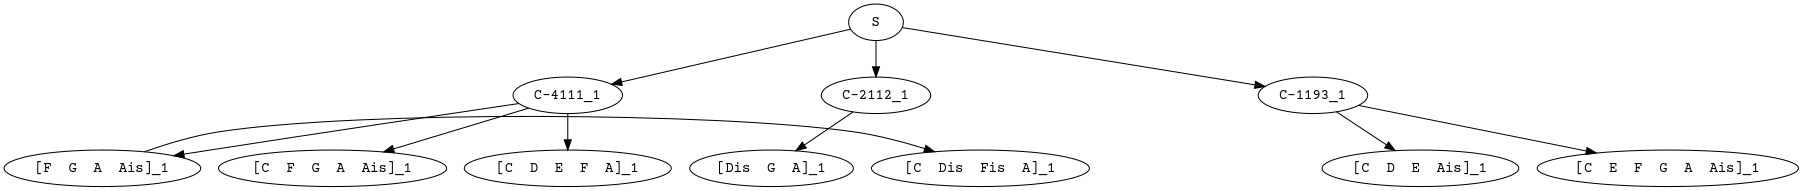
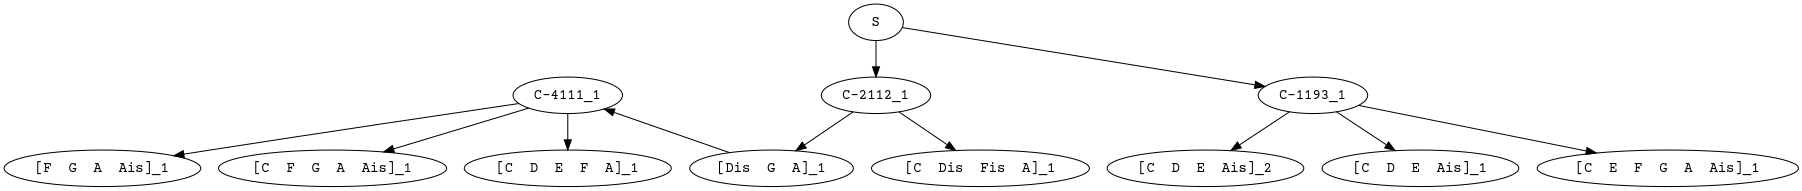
(736, 56) -> (672, 133)
(534, 116) -> (923, 128)
none -> (1206, 168)
